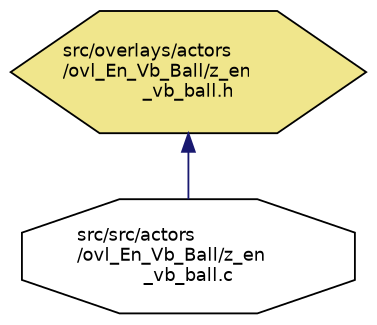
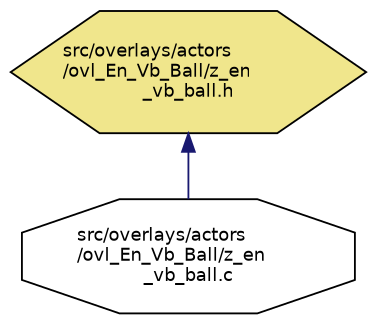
(188, 256) -> (188, 256)
